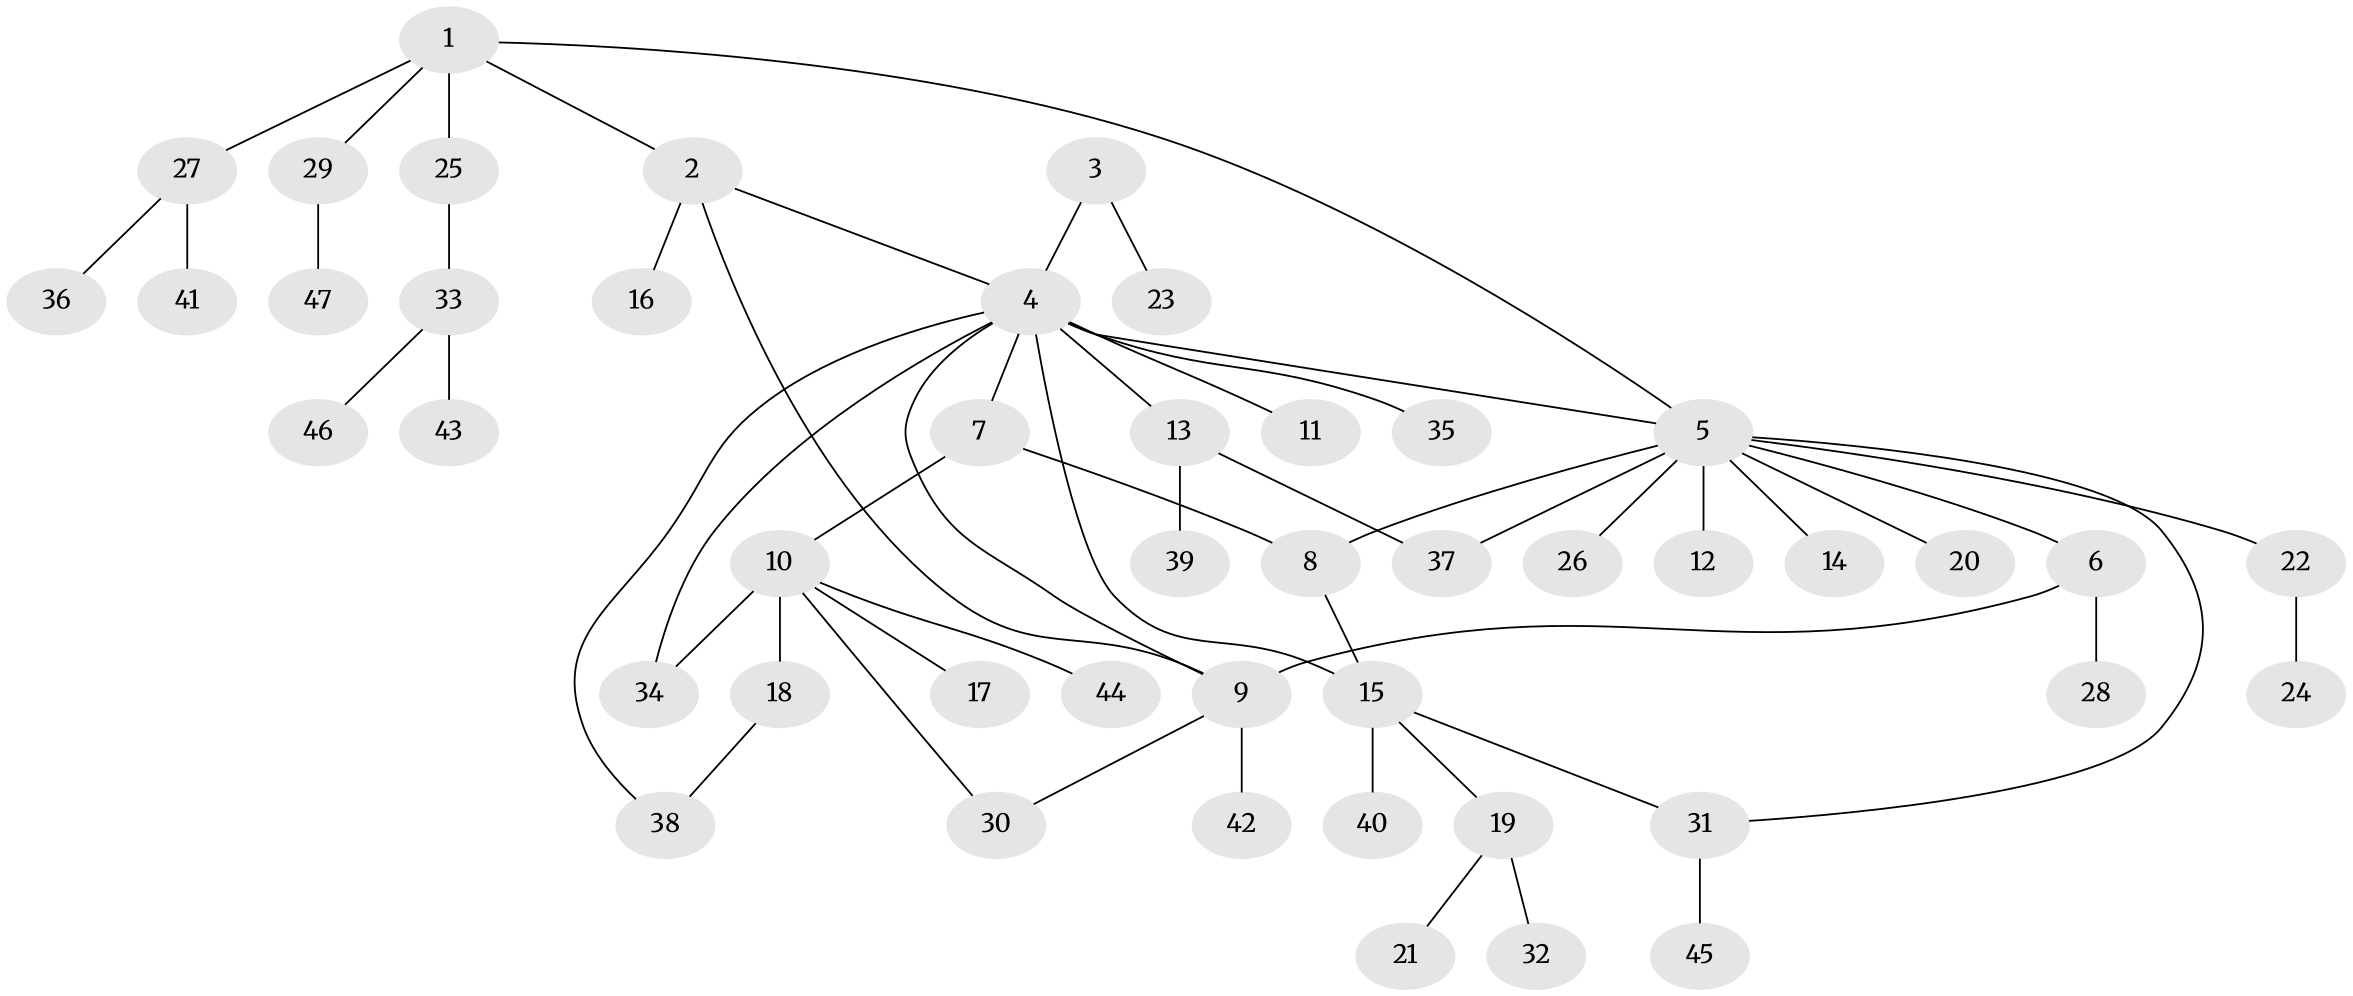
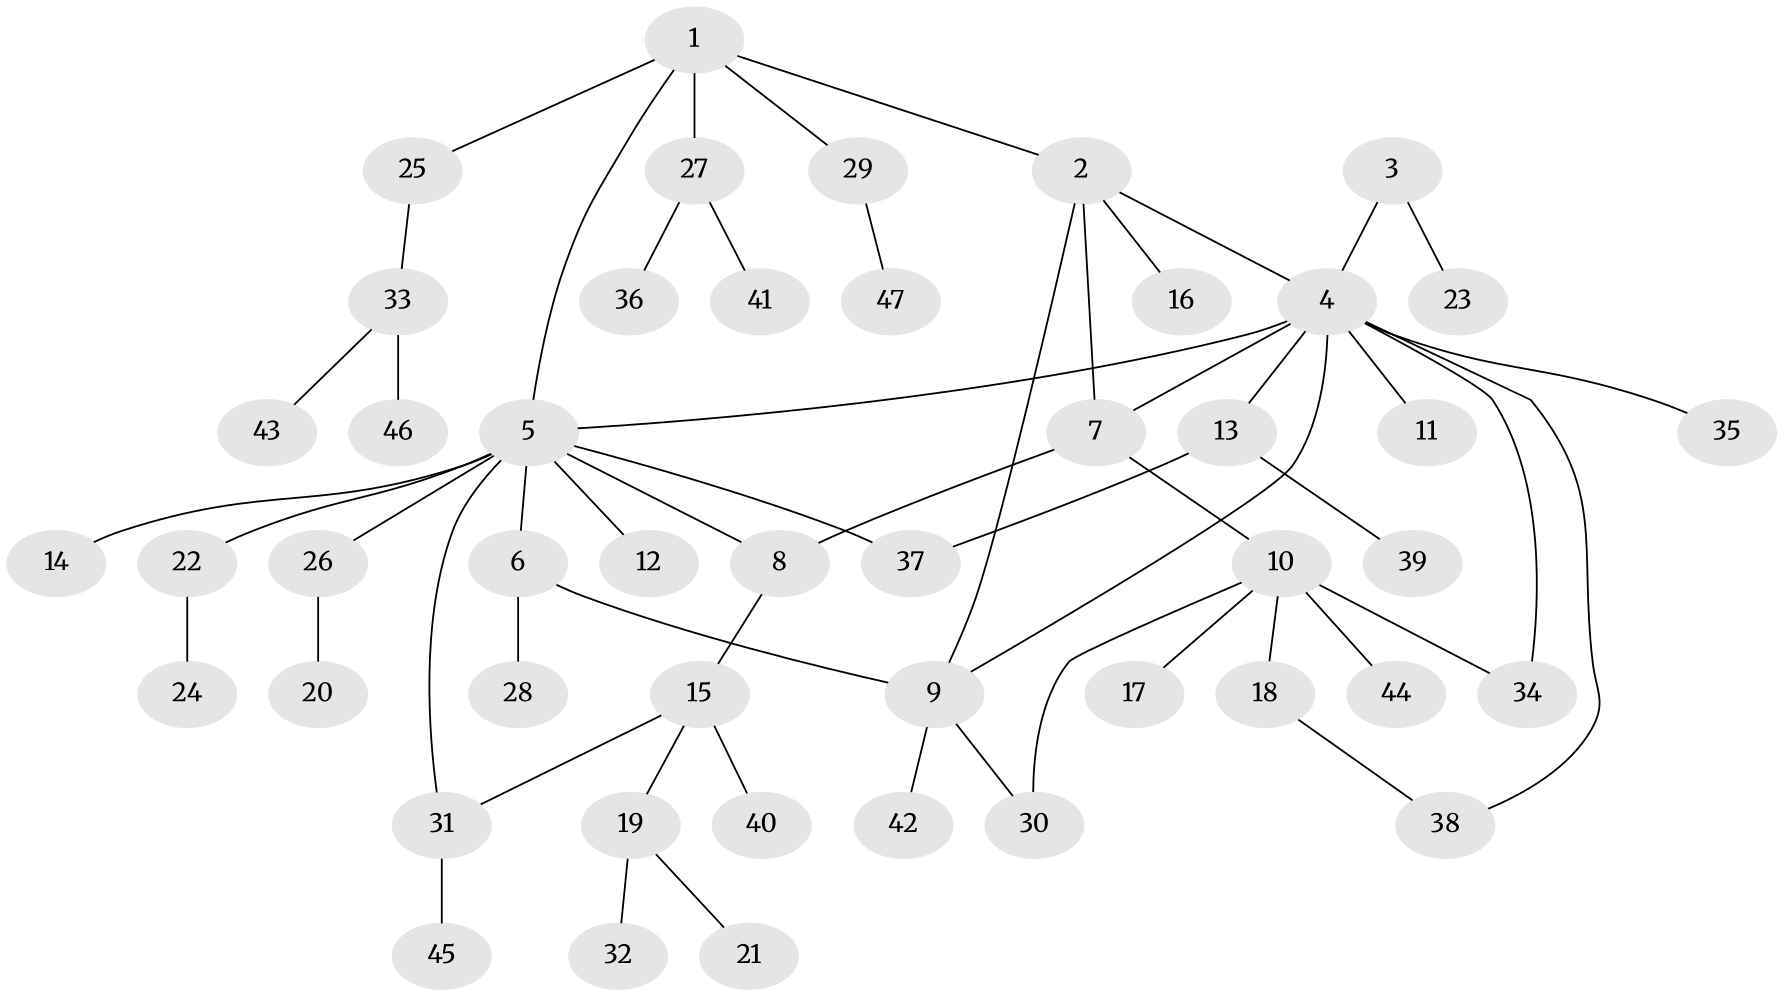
none -> (1089, 302)
(1834, 498) -> (318, 629)
(1104, 581) -> none
